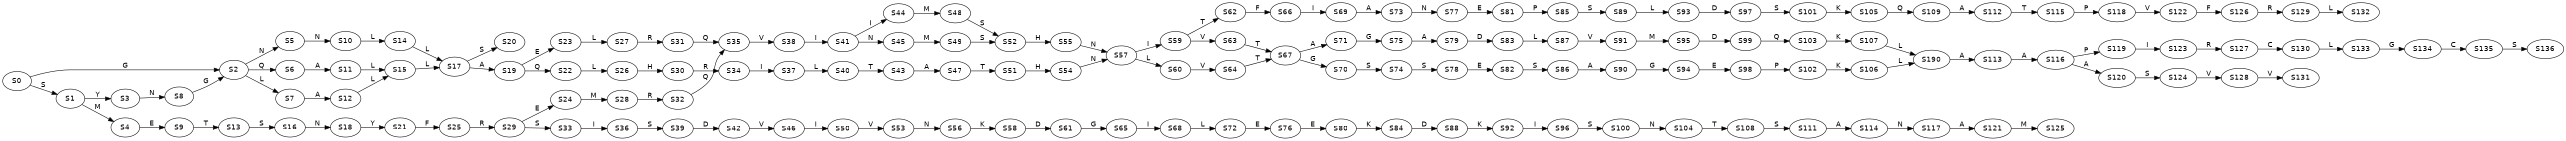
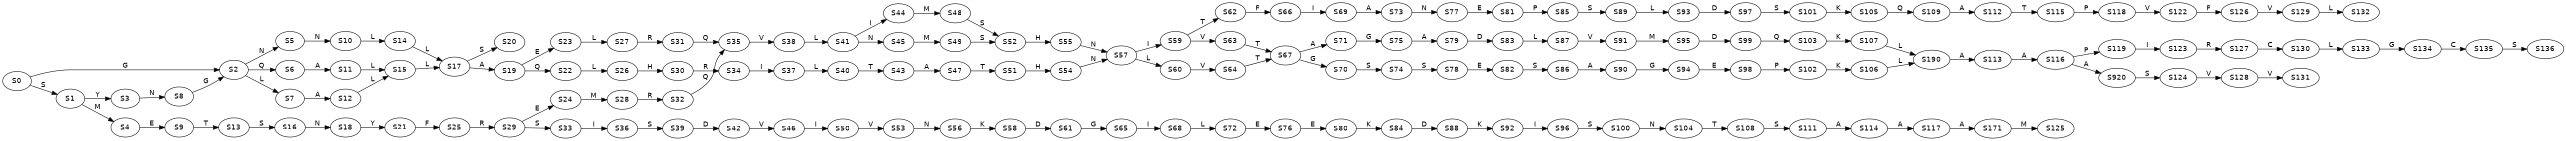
(2270, 8) -> (2270, 8)
(816, 38) -> (816, 38)
(2117, 78) -> (2117, 78)
(1900, 125) -> (1900, 125)
(1993, 129) -> (1993, 129)
